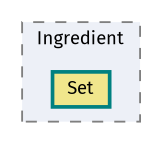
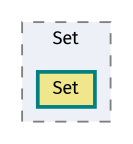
(81, 40) -> (66, 40)
